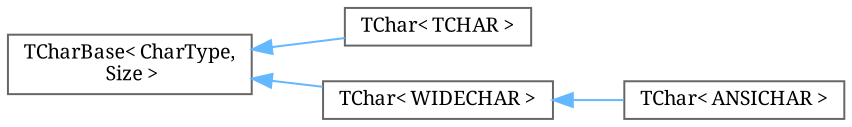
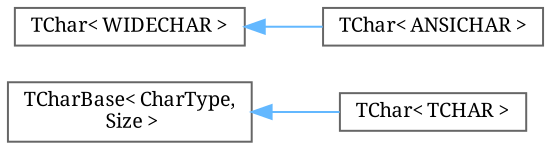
(297, 84) -> none
